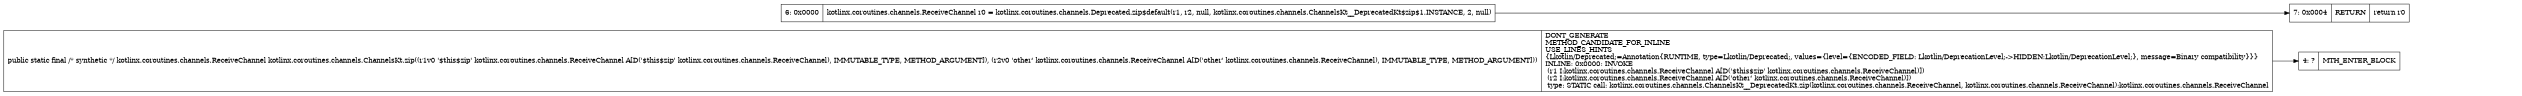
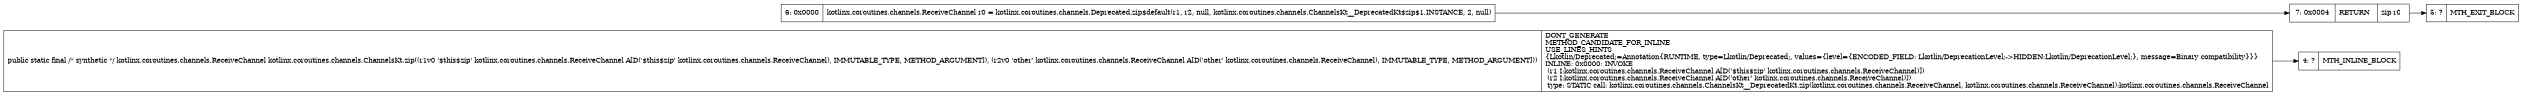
(2389, 13) -> (2391, 13)
none -> (2472, 13)
(2359, 61) -> (2359, 61)
